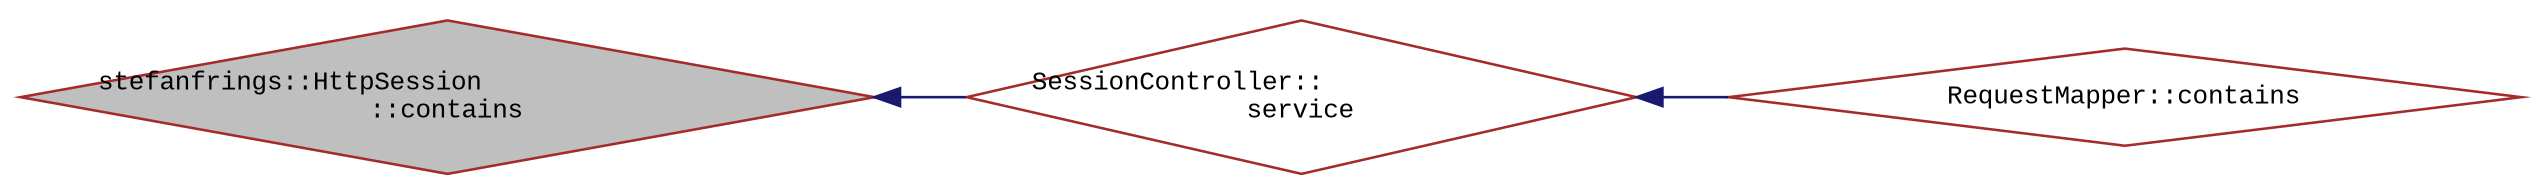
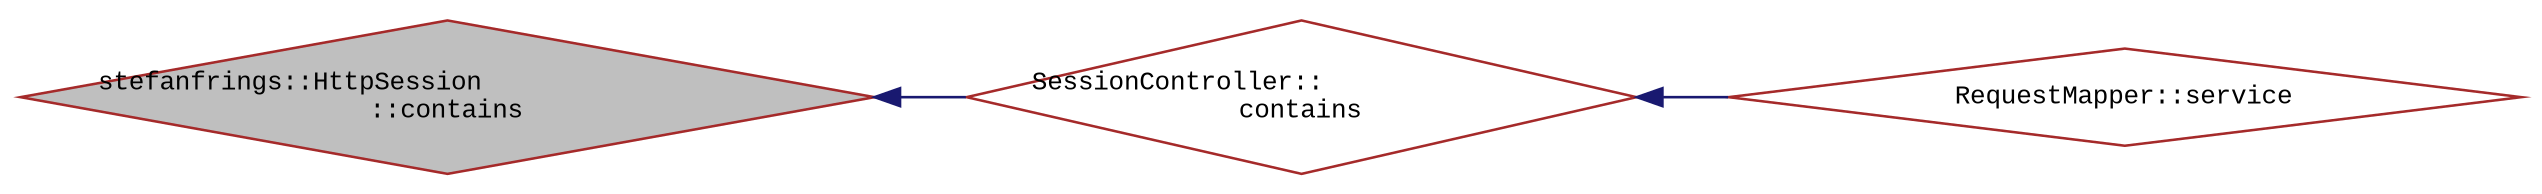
(1301, 97) -> (1301, 97)
(2125, 97) -> (2125, 97)
